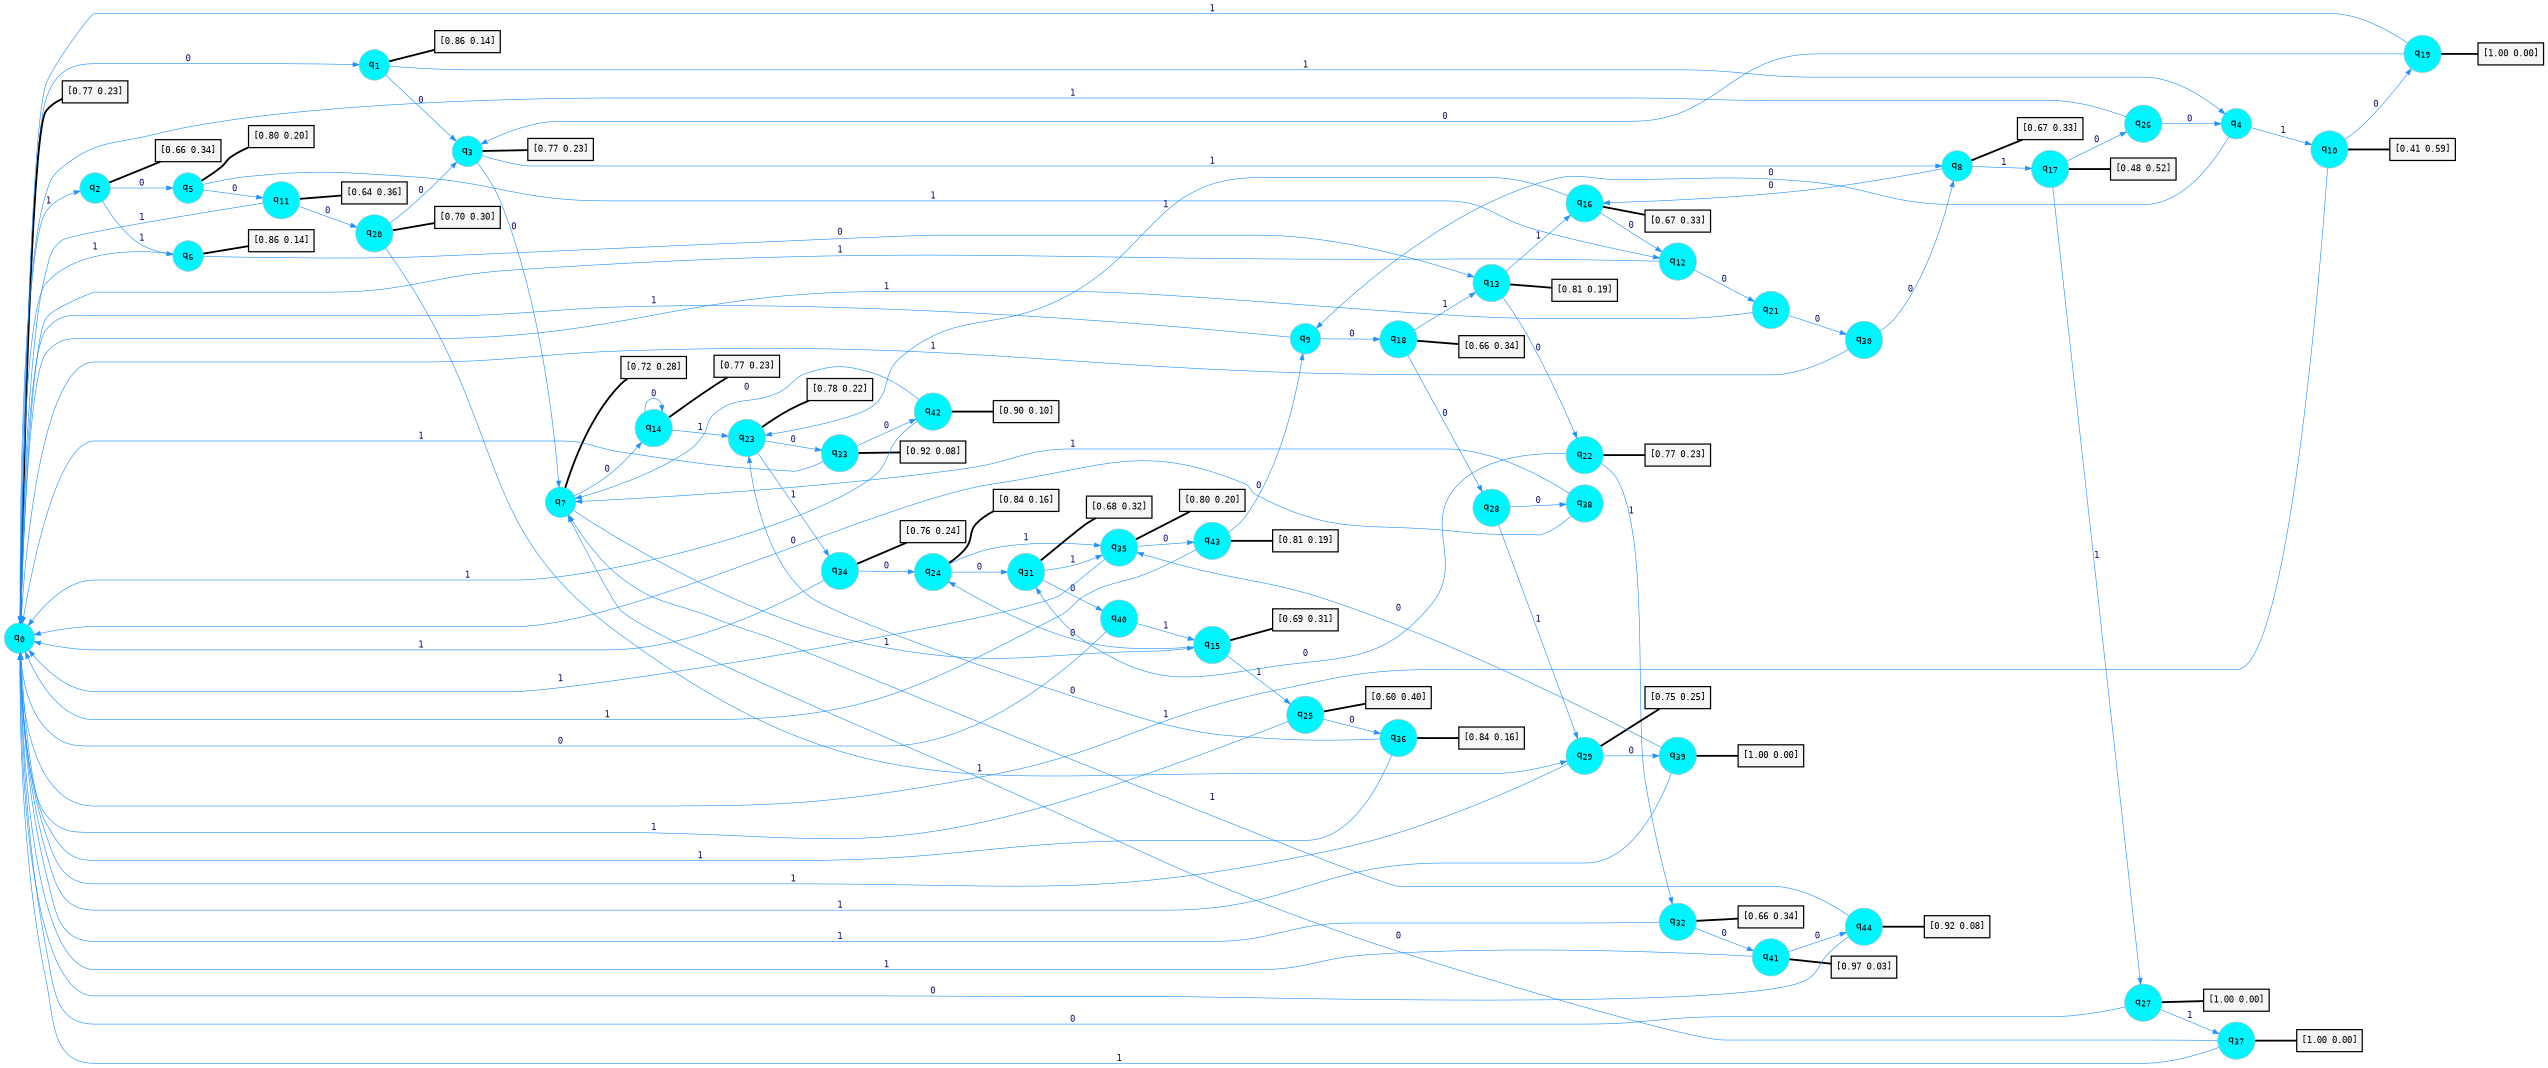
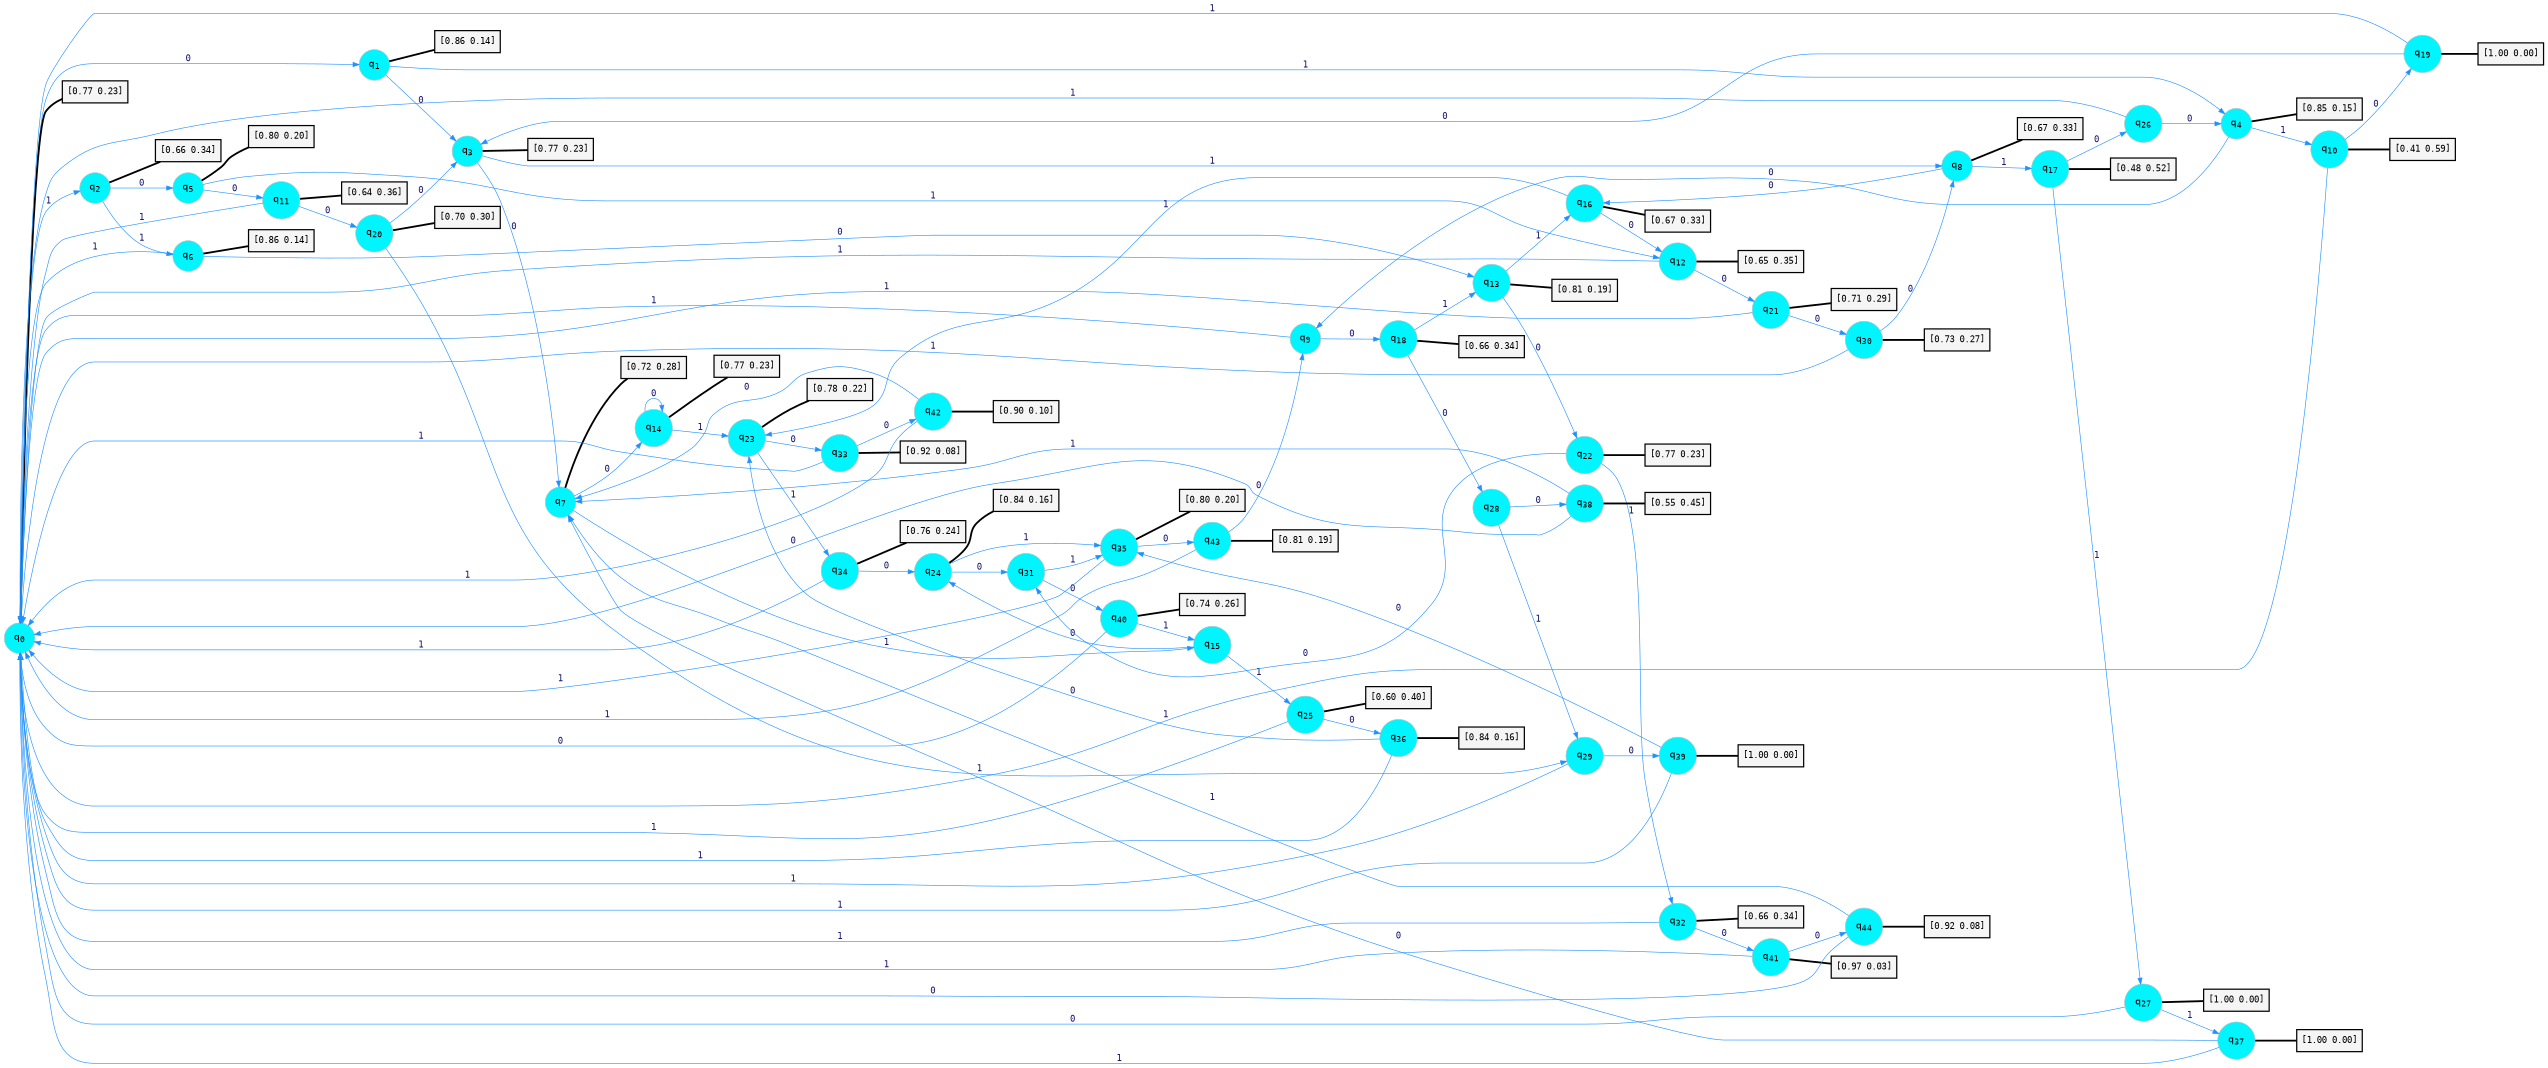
none -> (2329, 109)
none -> (1771, 262)
none -> (1864, 300)
none -> (1957, 340)
none -> (1678, 503)
(1119, 507) -> none
none -> (1212, 605)
(1305, 620) -> none
(1678, 698) -> none
